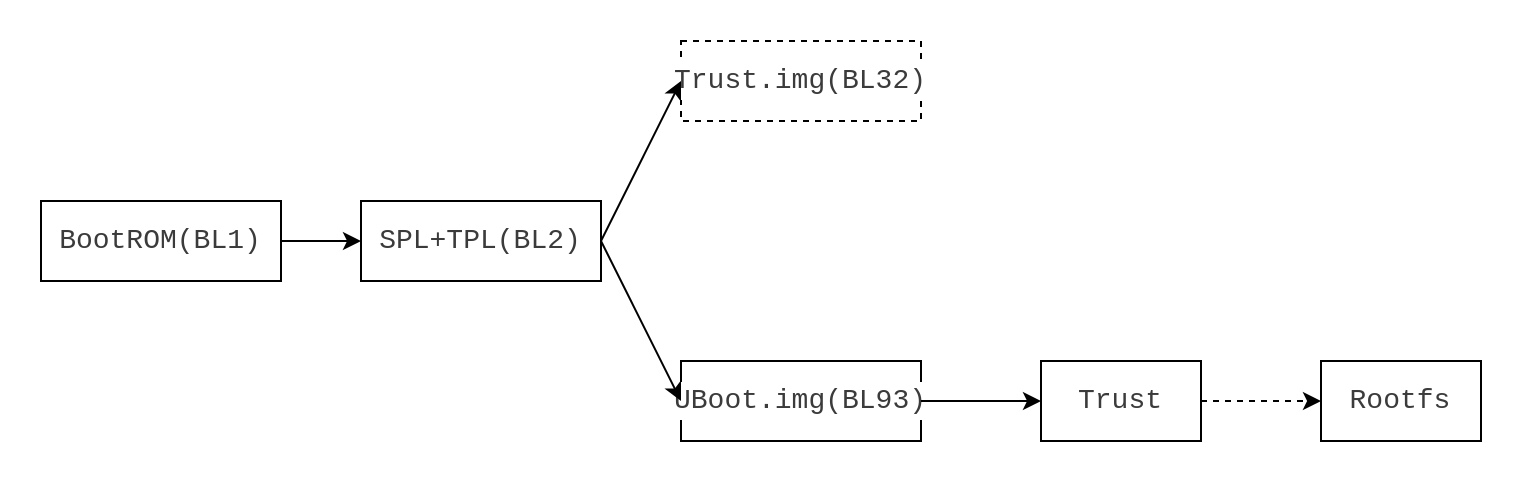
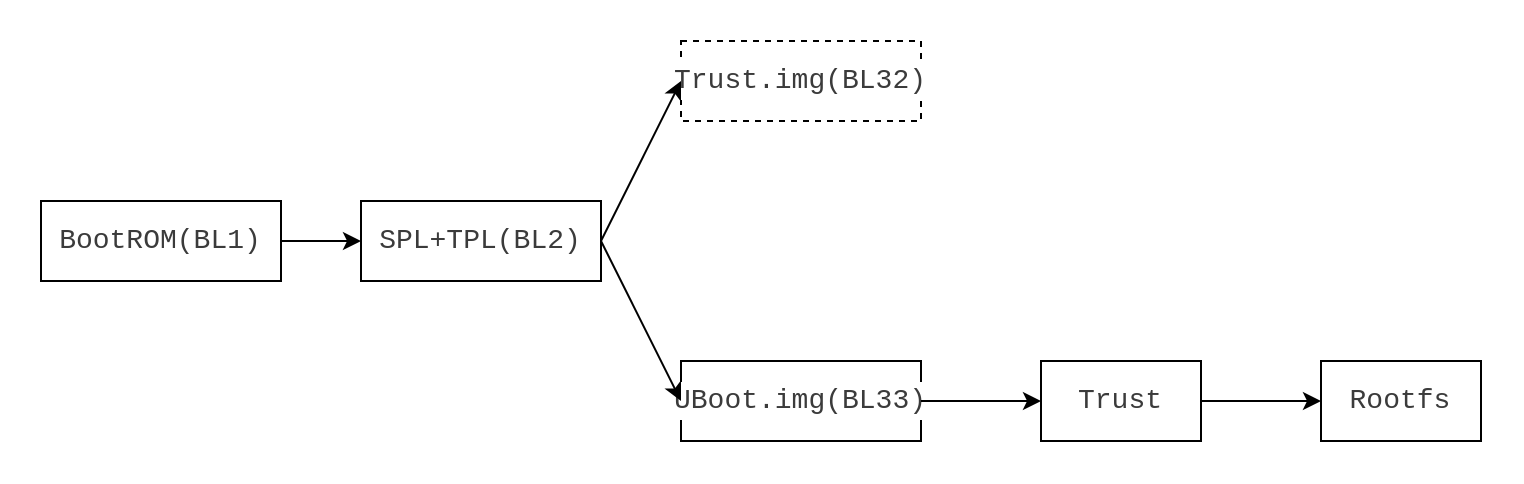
(801, 401) -> (801, 401)
(1256, 401) -> (1256, 401)
